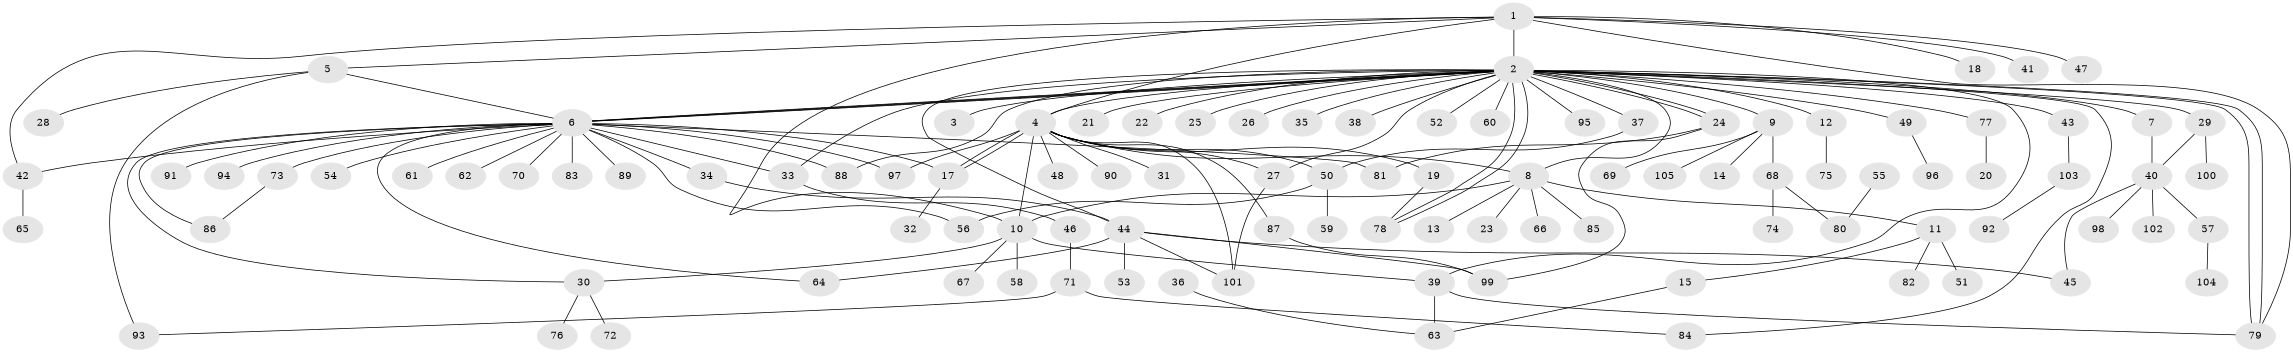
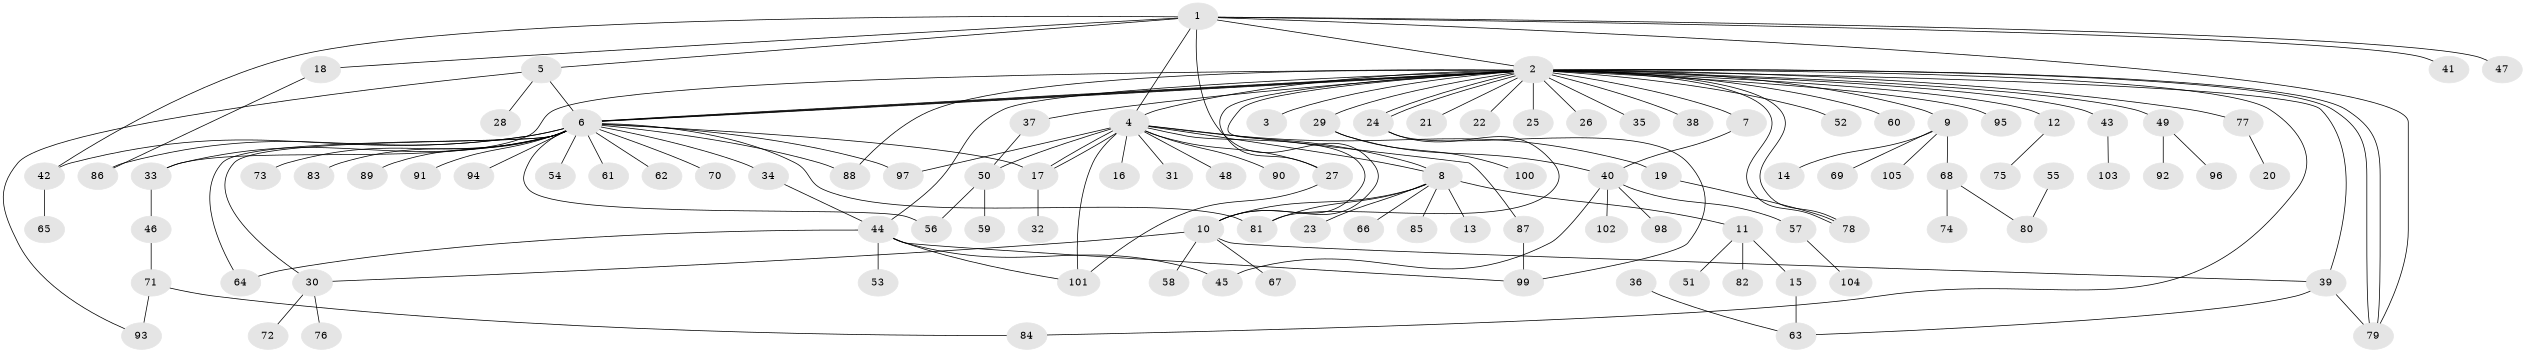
none -> (1119, 176)
(244, 203) -> (209, 123)
(2029, 203) -> (2163, 150)
none -> (1318, 207)
